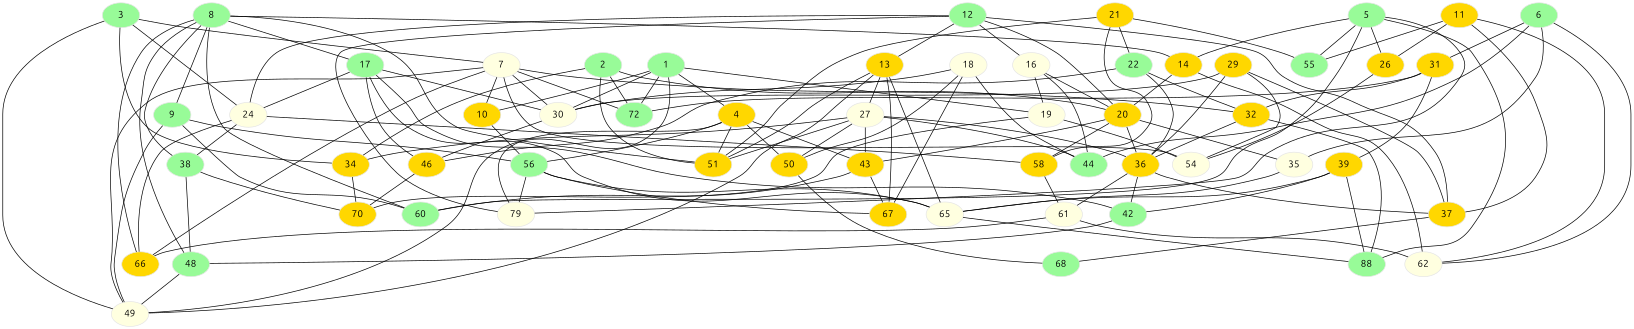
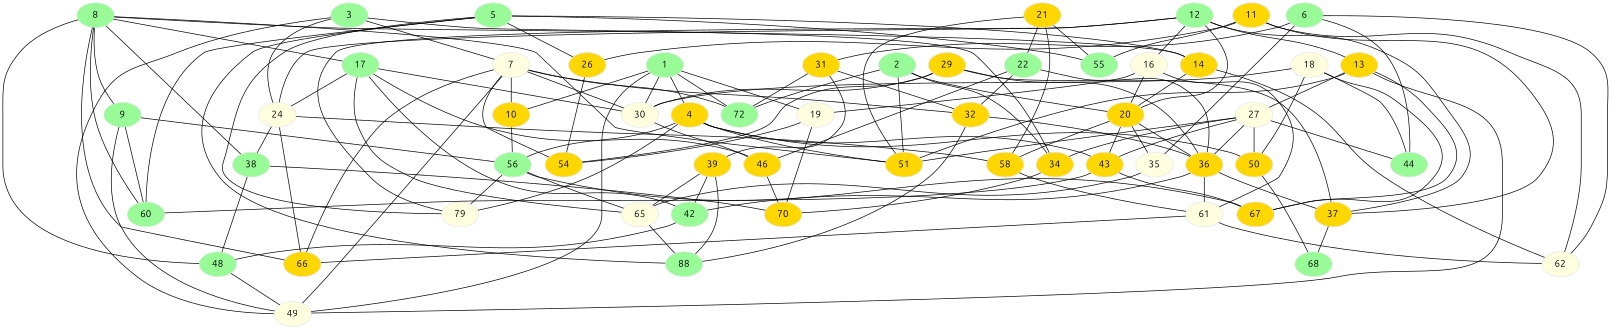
(1075, 108) -> (1289, 118)
(915, 140) -> none
(1191, 165) -> (564, 165)
